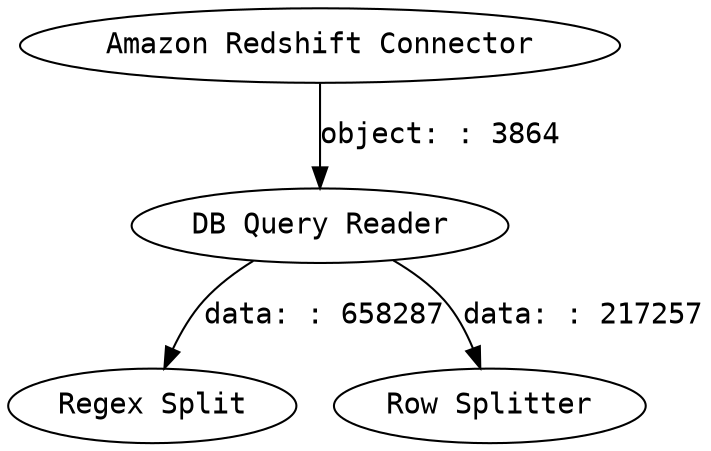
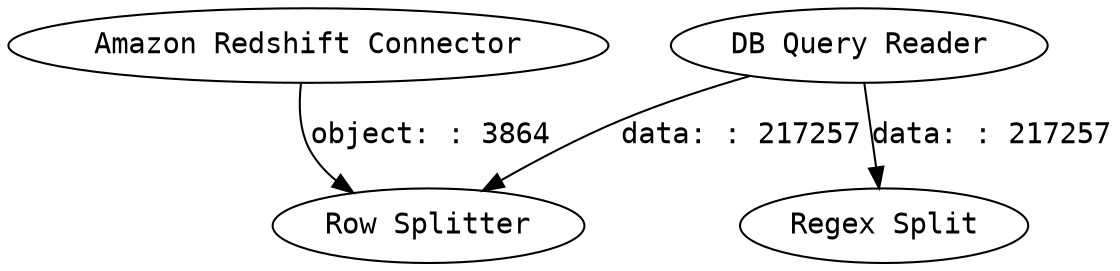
(320, 125) -> (305, 137)
(324, 316) -> (992, 136)
